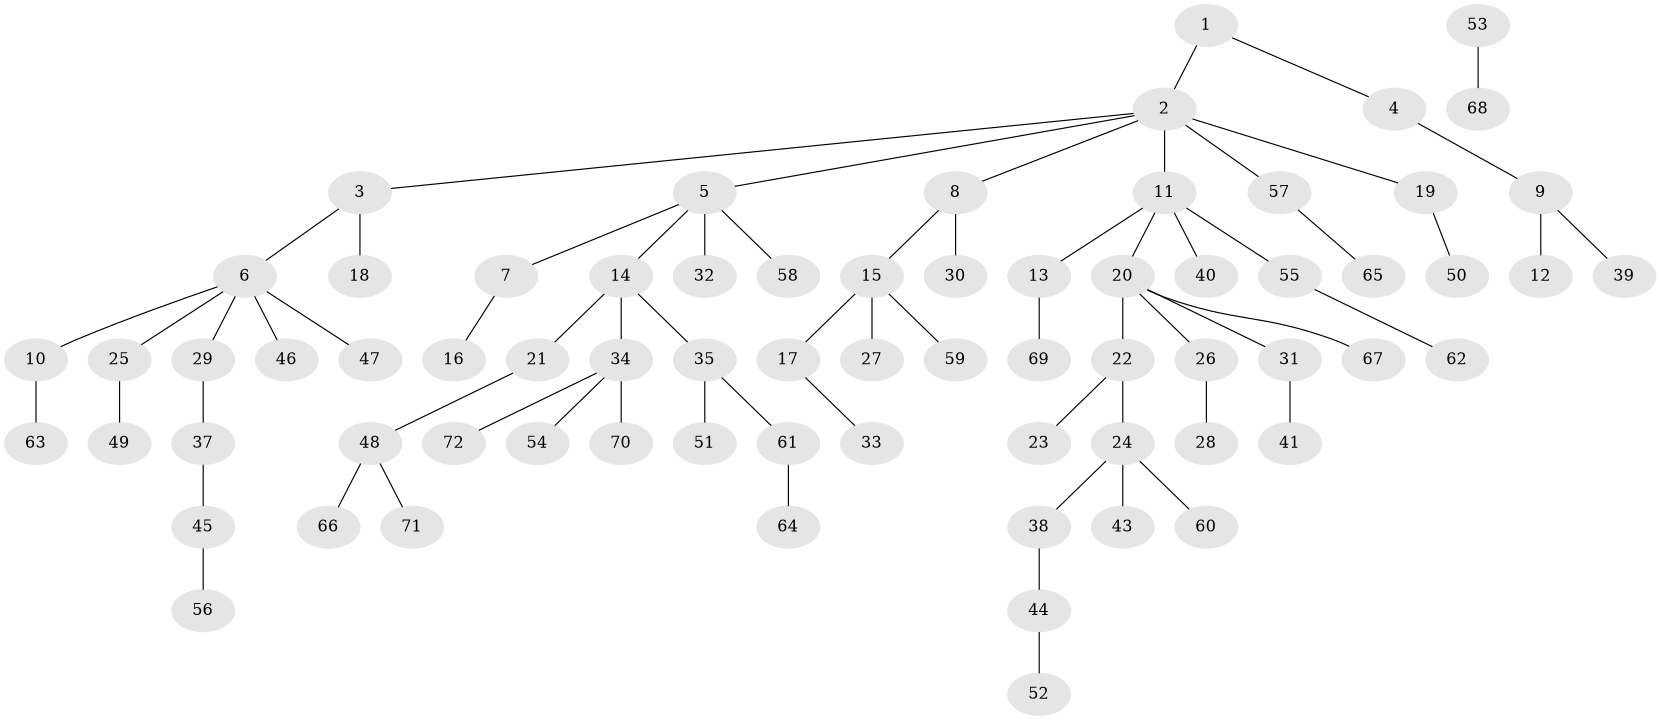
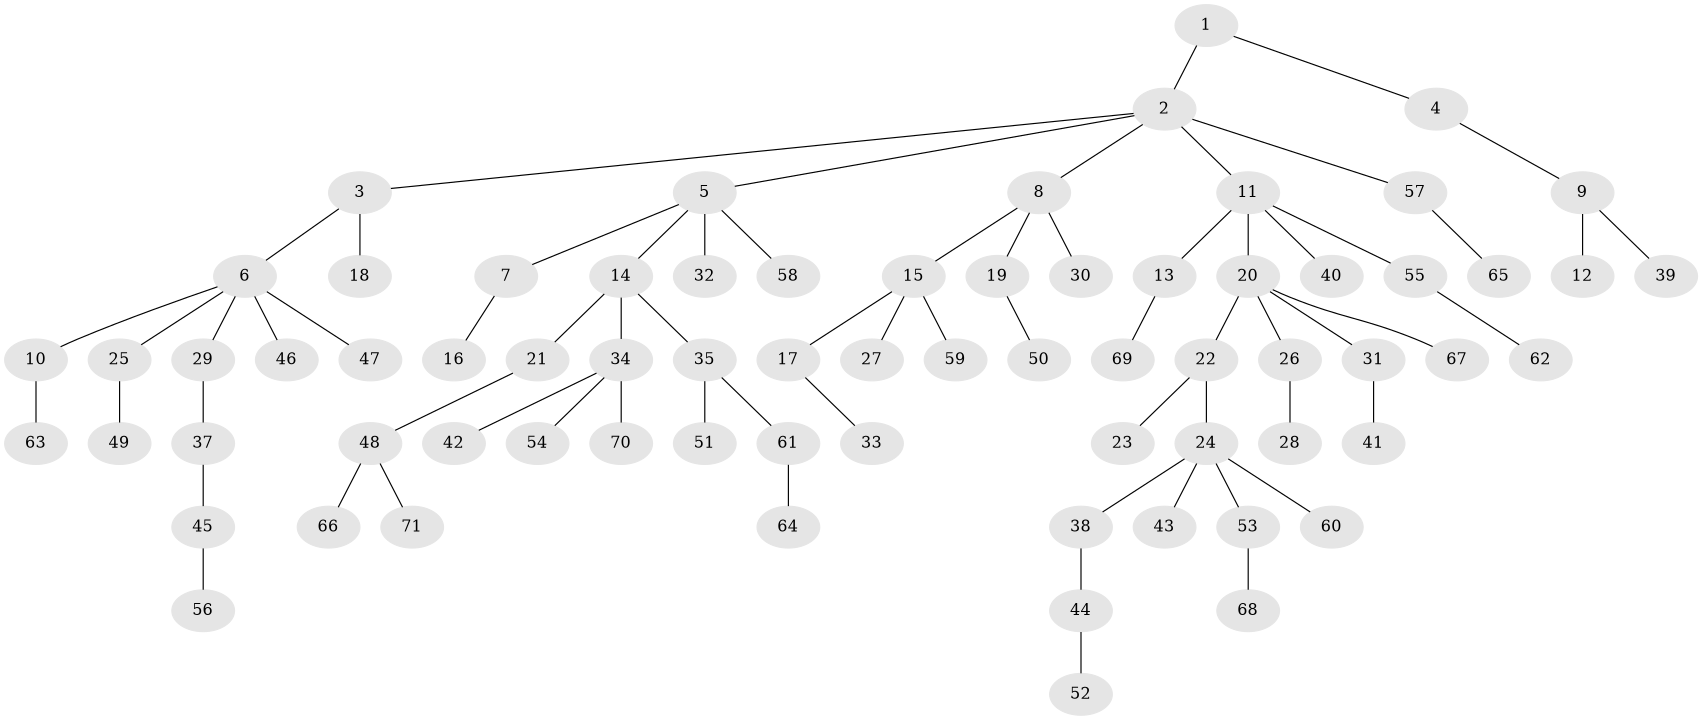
(1295, 151) -> (1018, 235)
(454, 444) -> (454, 444)
none -> (1227, 485)
